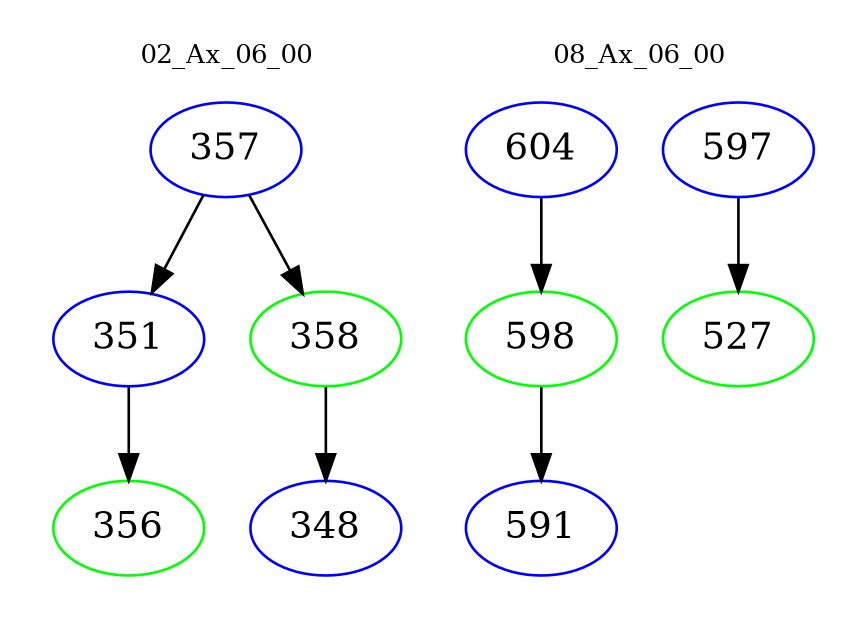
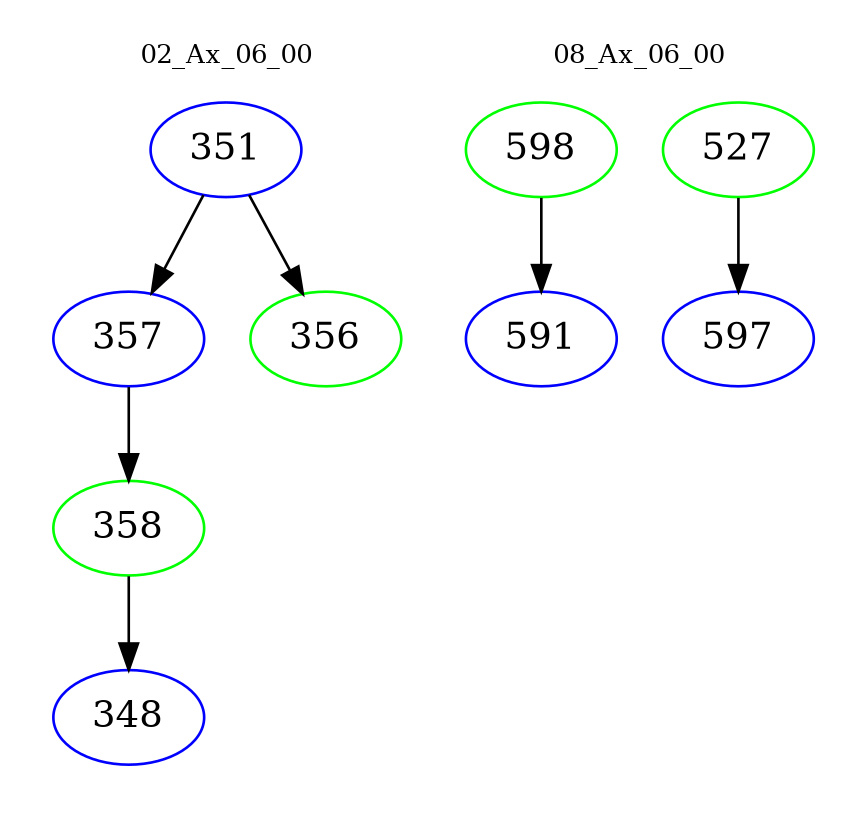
(541, 150) -> none
(738, 231) -> (738, 231)
(184, 232) -> (184, 232)
